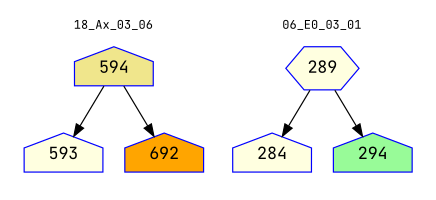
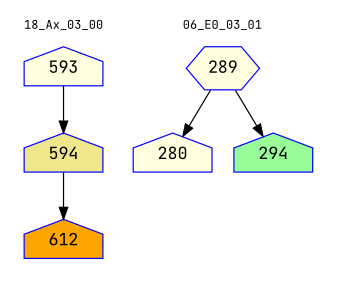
(114, 26) -> (64, 26)
(92, 106) -> (64, 103)
(164, 155) -> (64, 241)
(272, 155) -> (173, 155)
